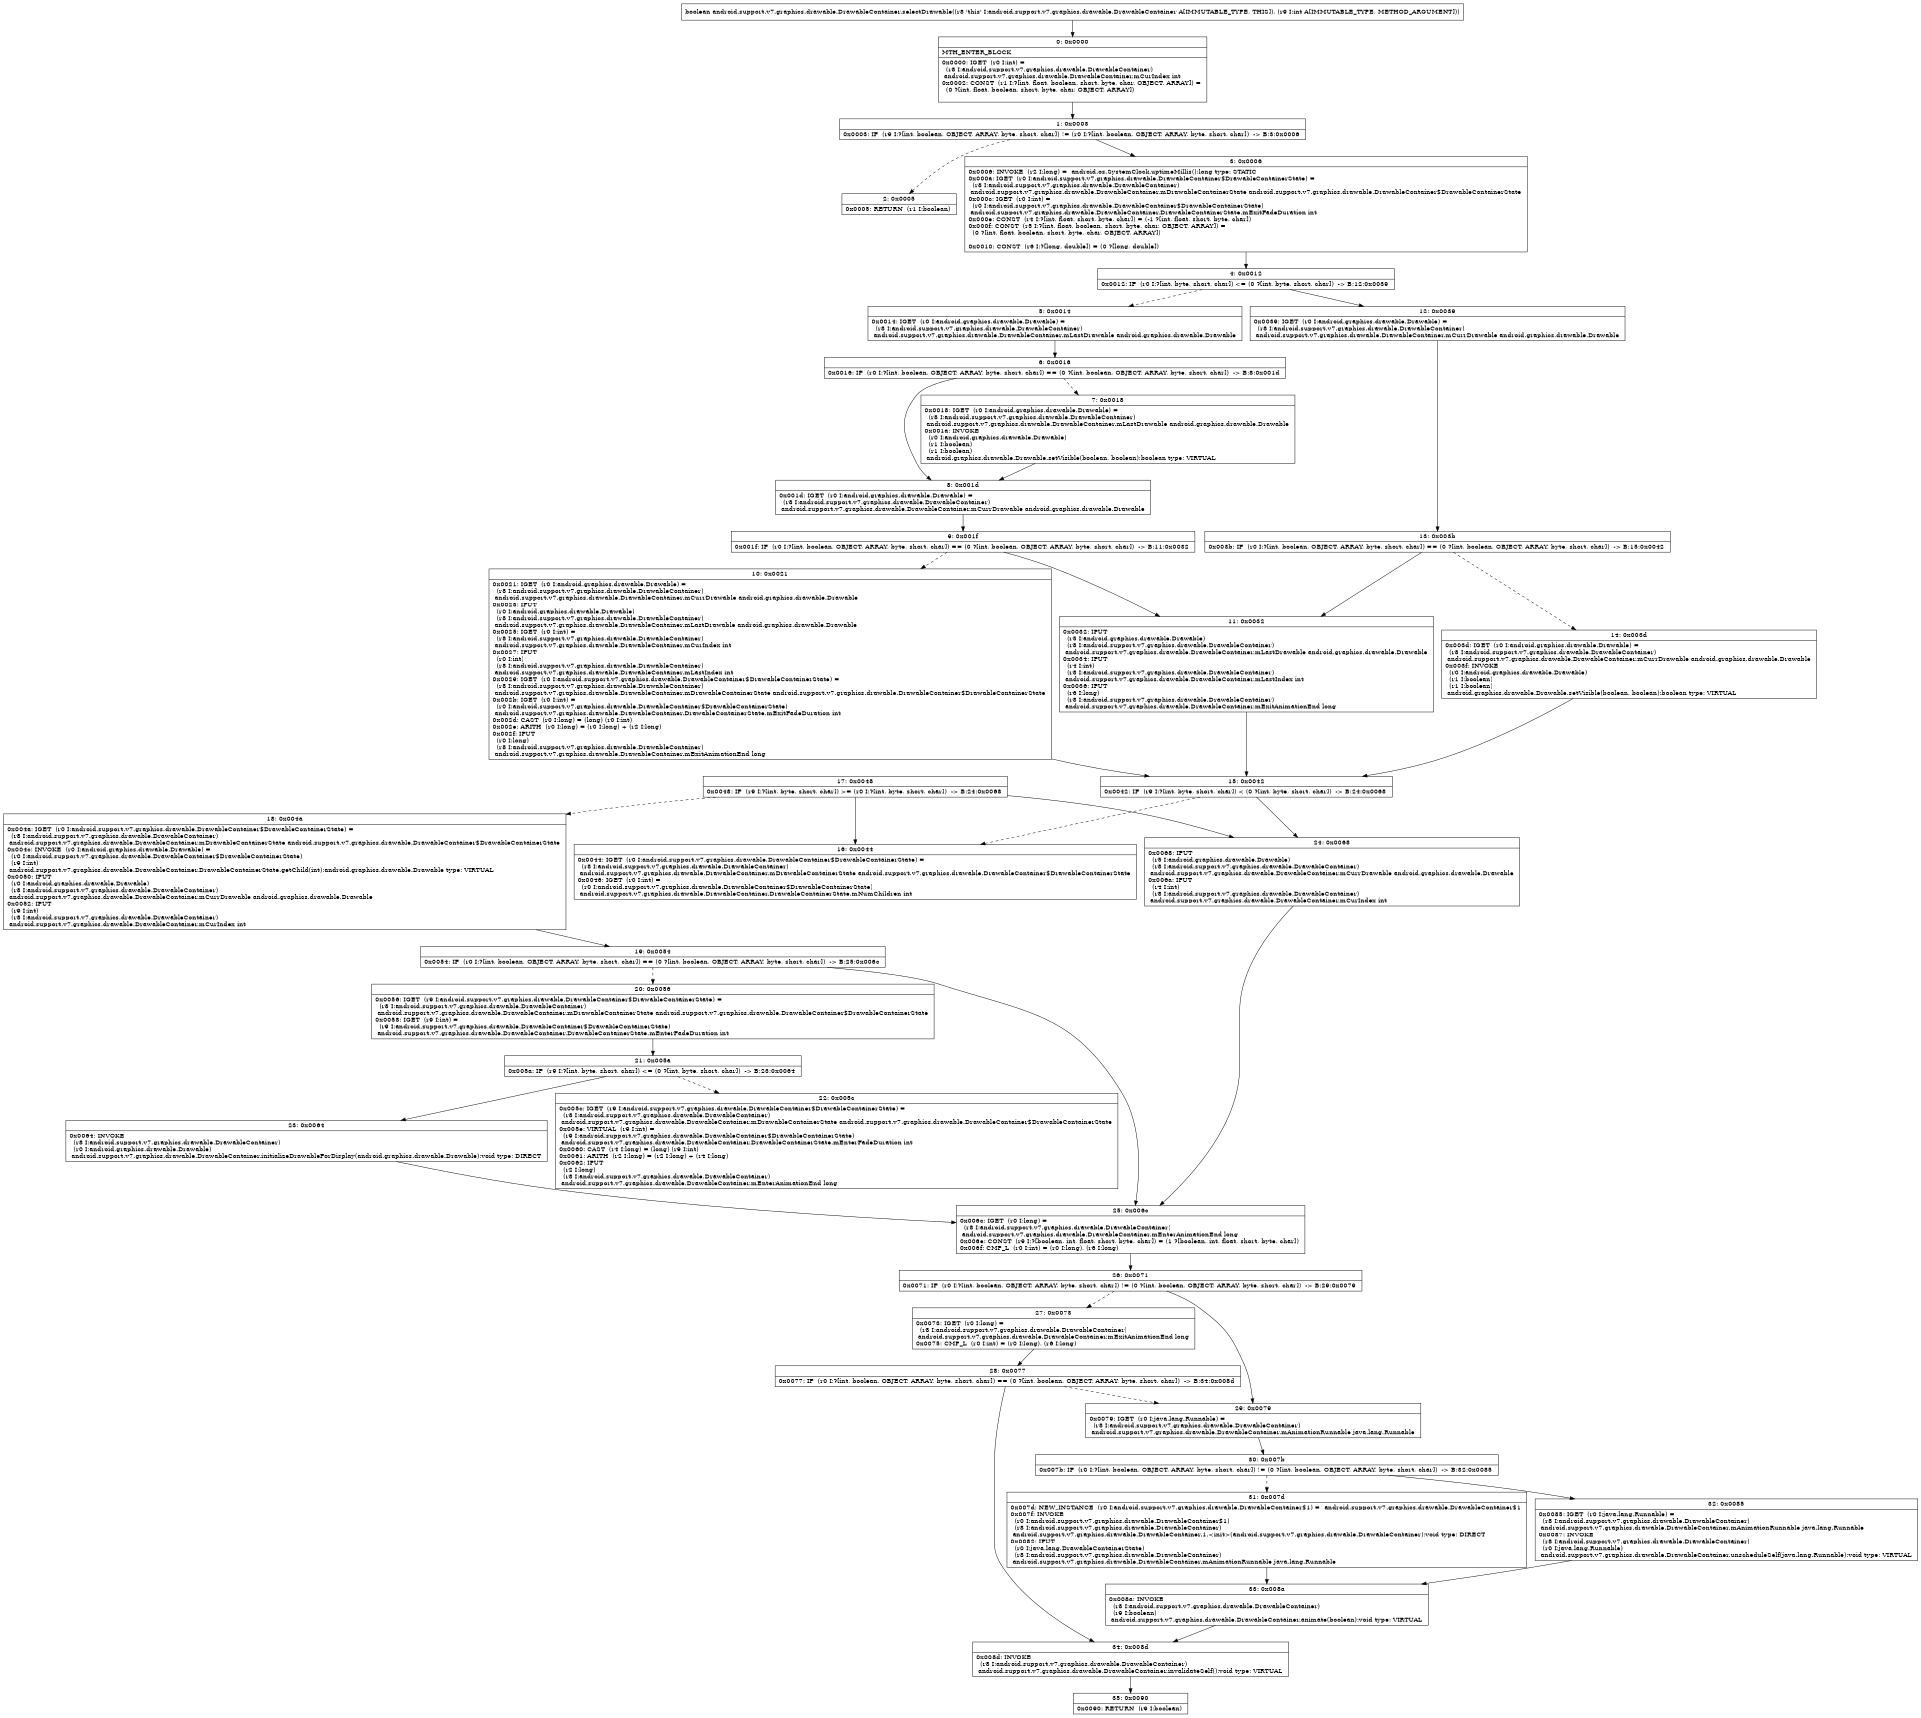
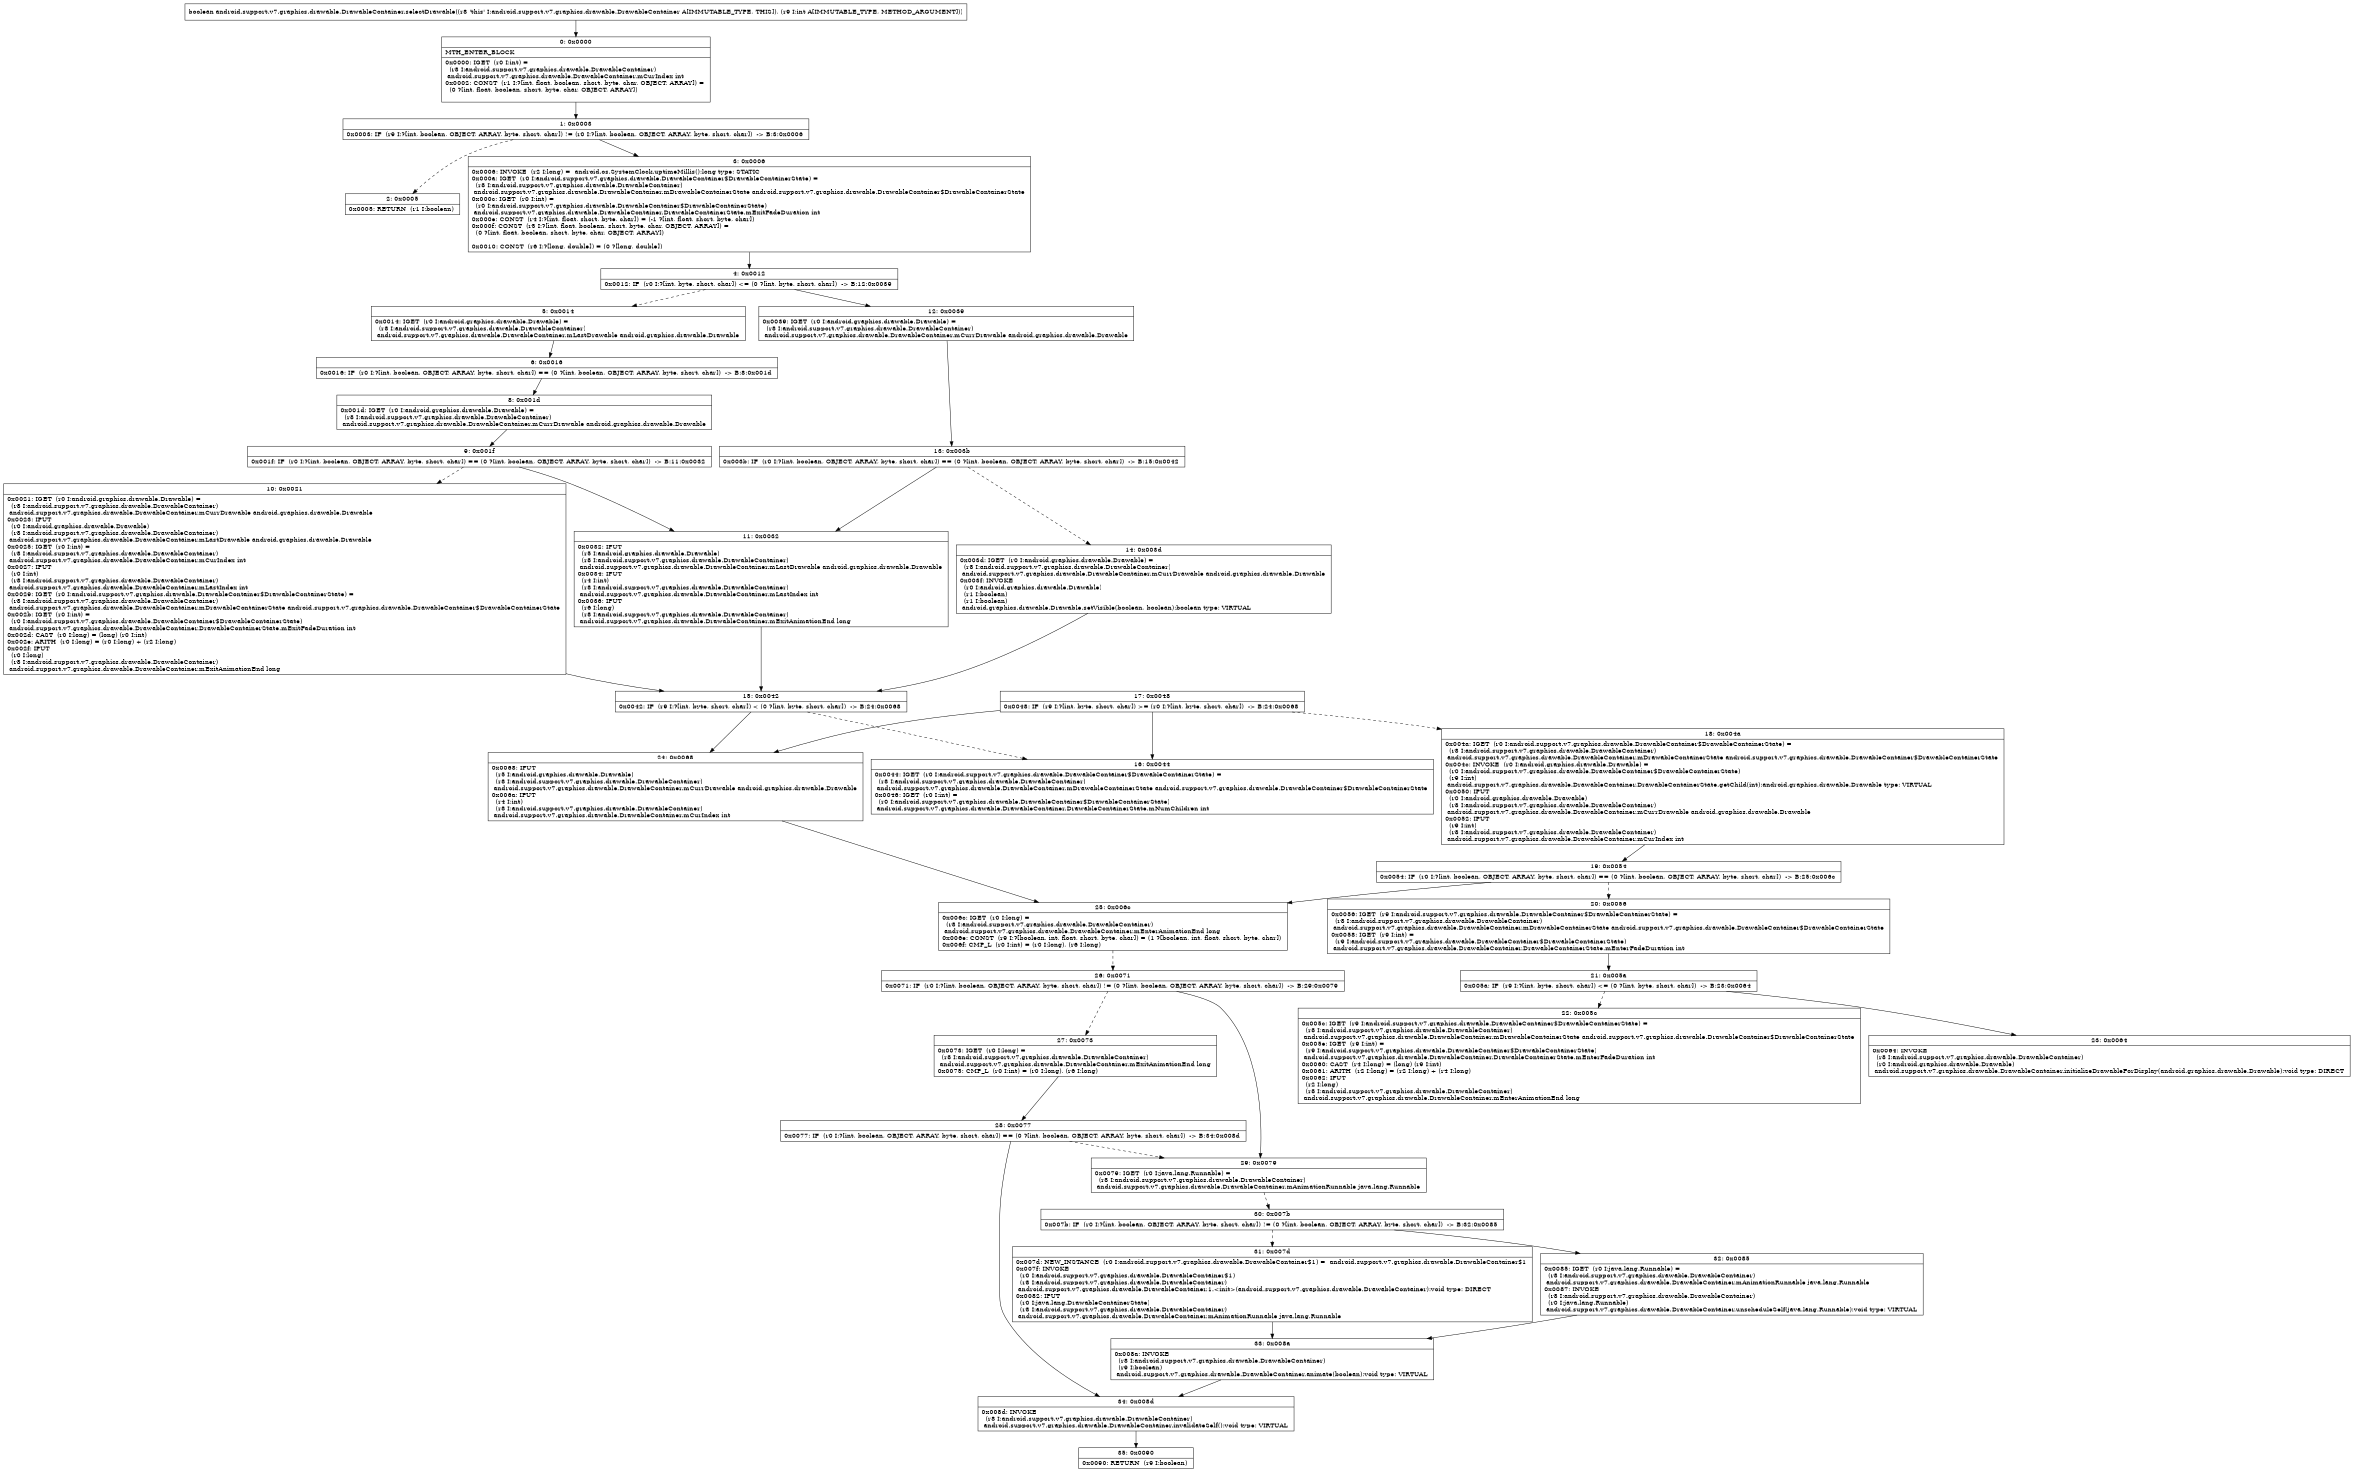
(1108, 429) -> none
(608, 1129) -> (1344, 1044)
(673, 1203) -> none
(1131, 1260) -> (1113, 958)
(1260, 1444) -> (1266, 1199)
